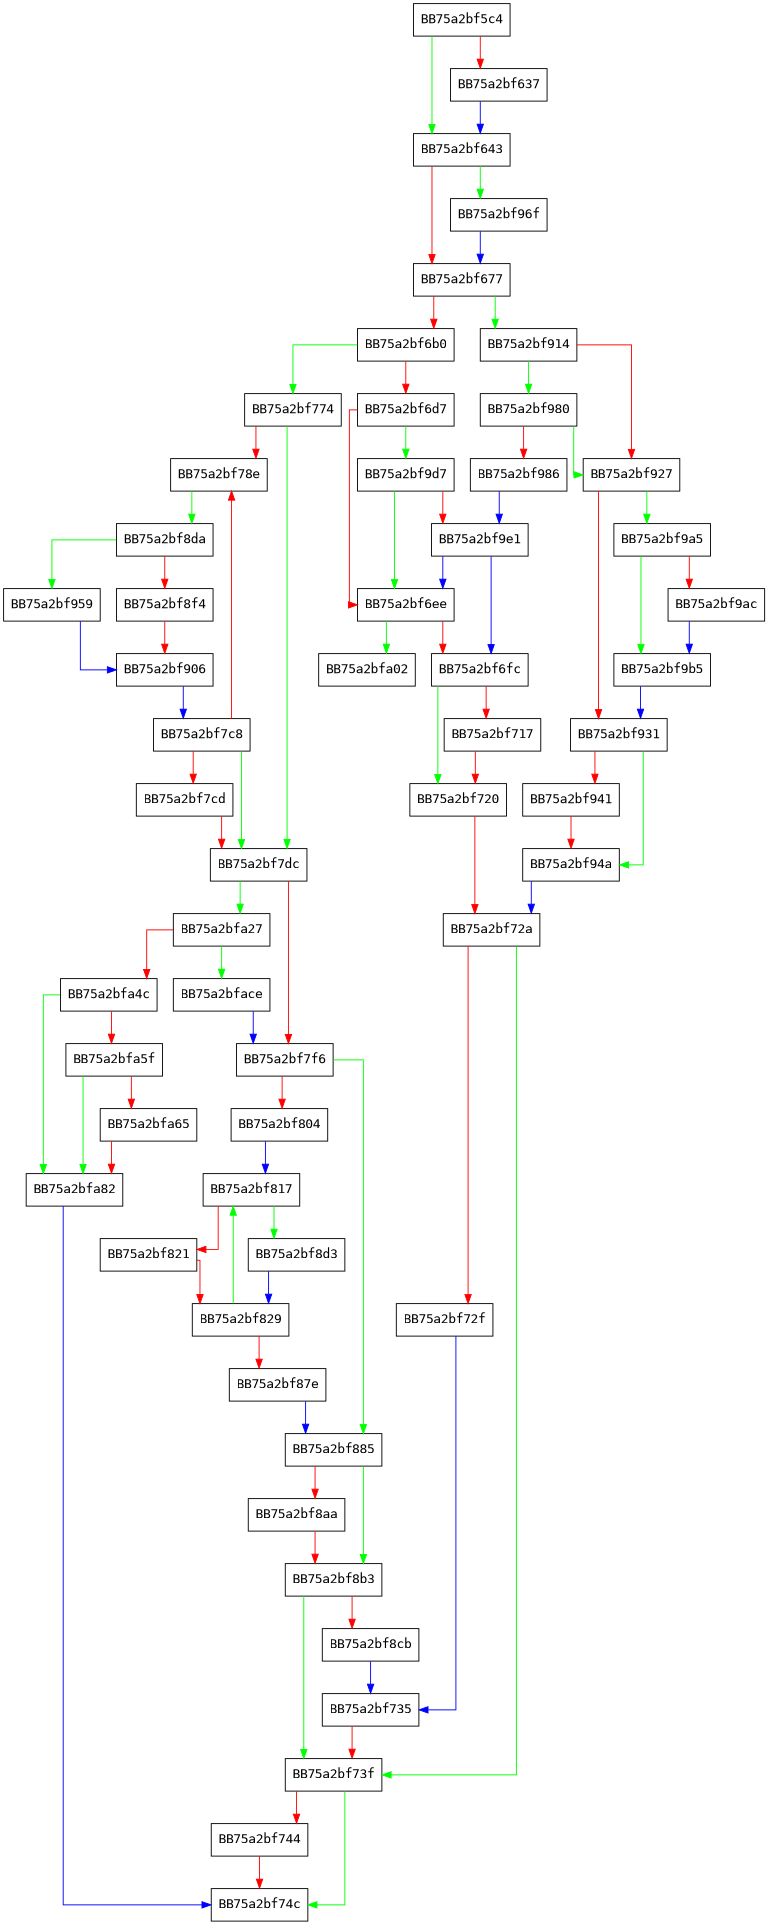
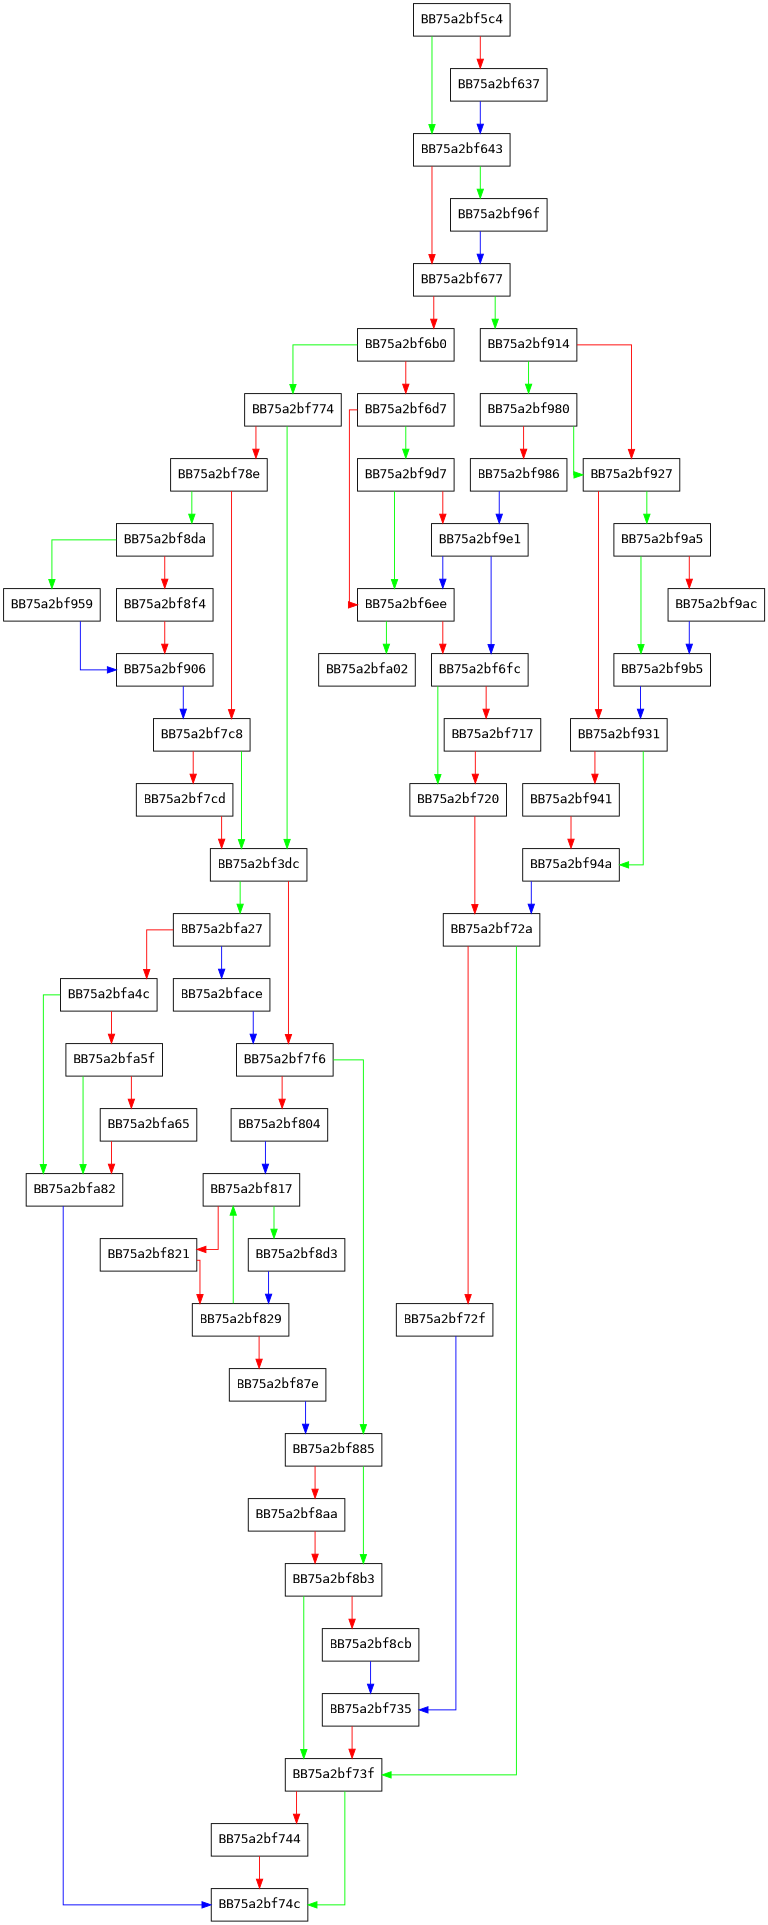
(232, 609) -> (232, 600)
(259, 865) -> (259, 865)
(222, 958) -> (222, 958)
